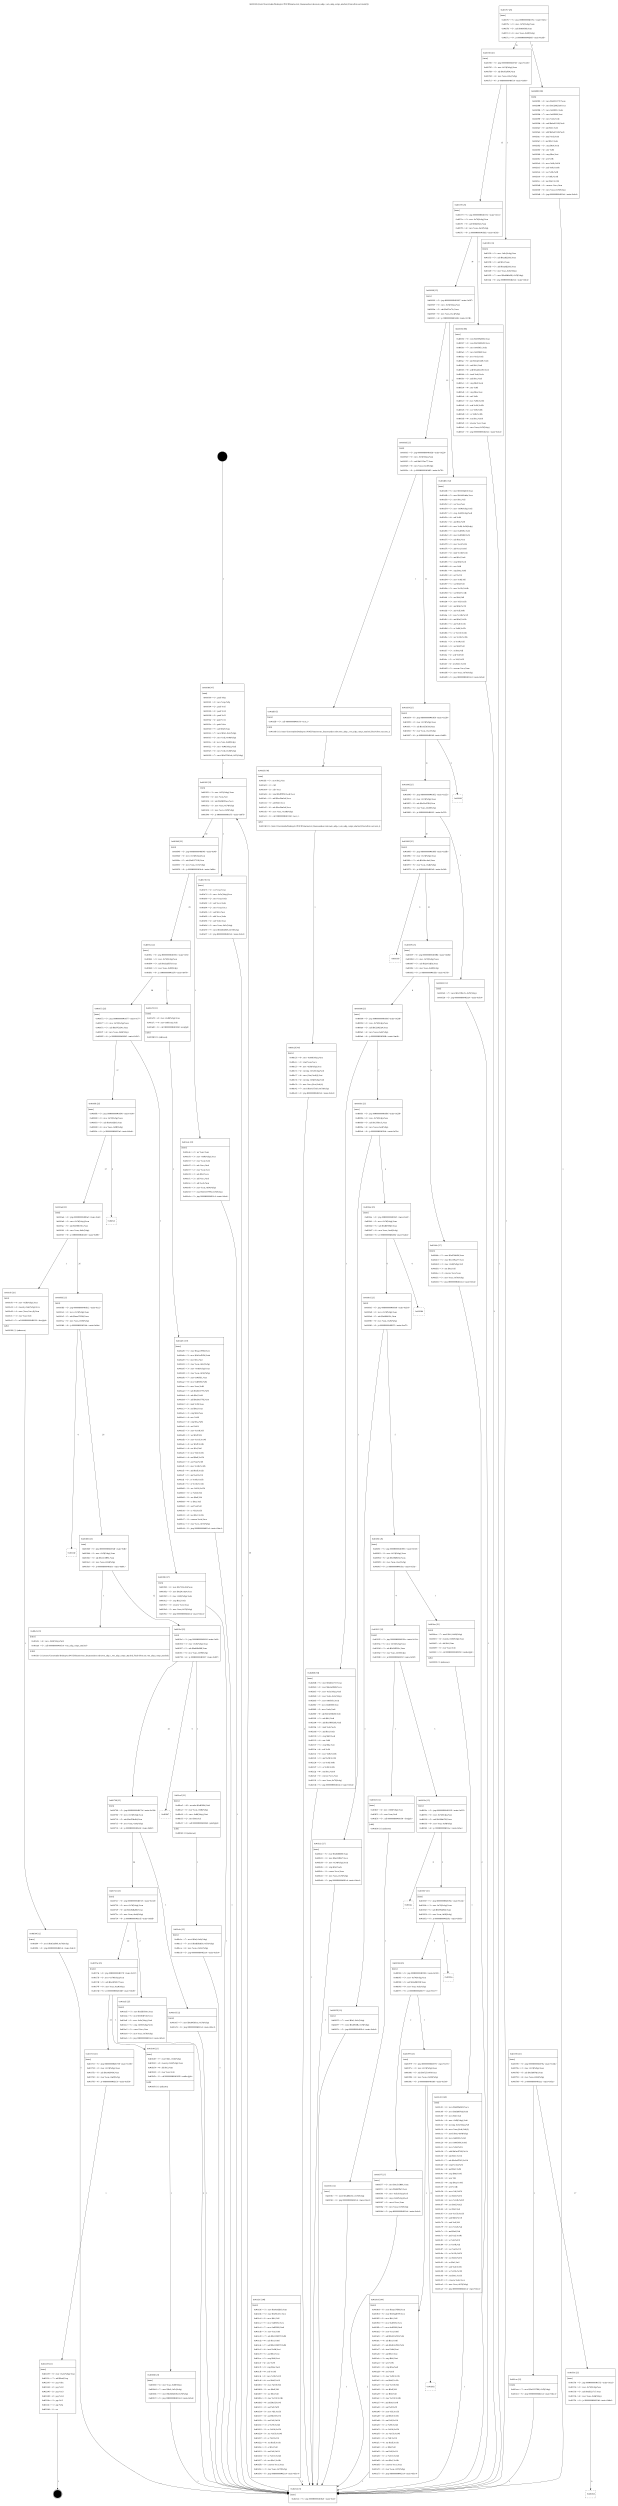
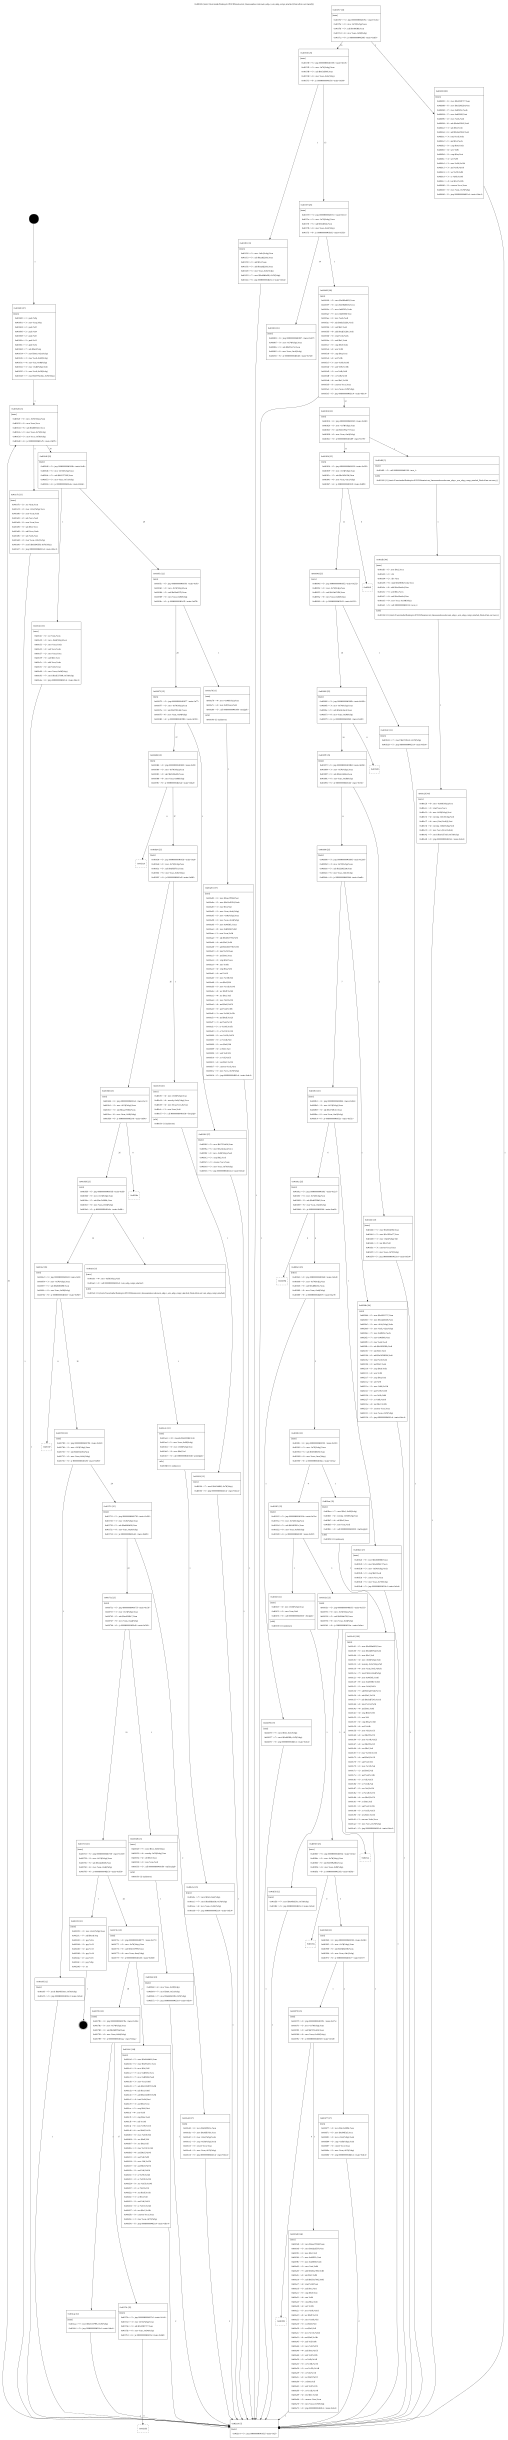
(436, 380) -> (344, 402)
(462, 579) -> none
(196, 1726) -> (168, 1360)
none -> (133, 1944)
